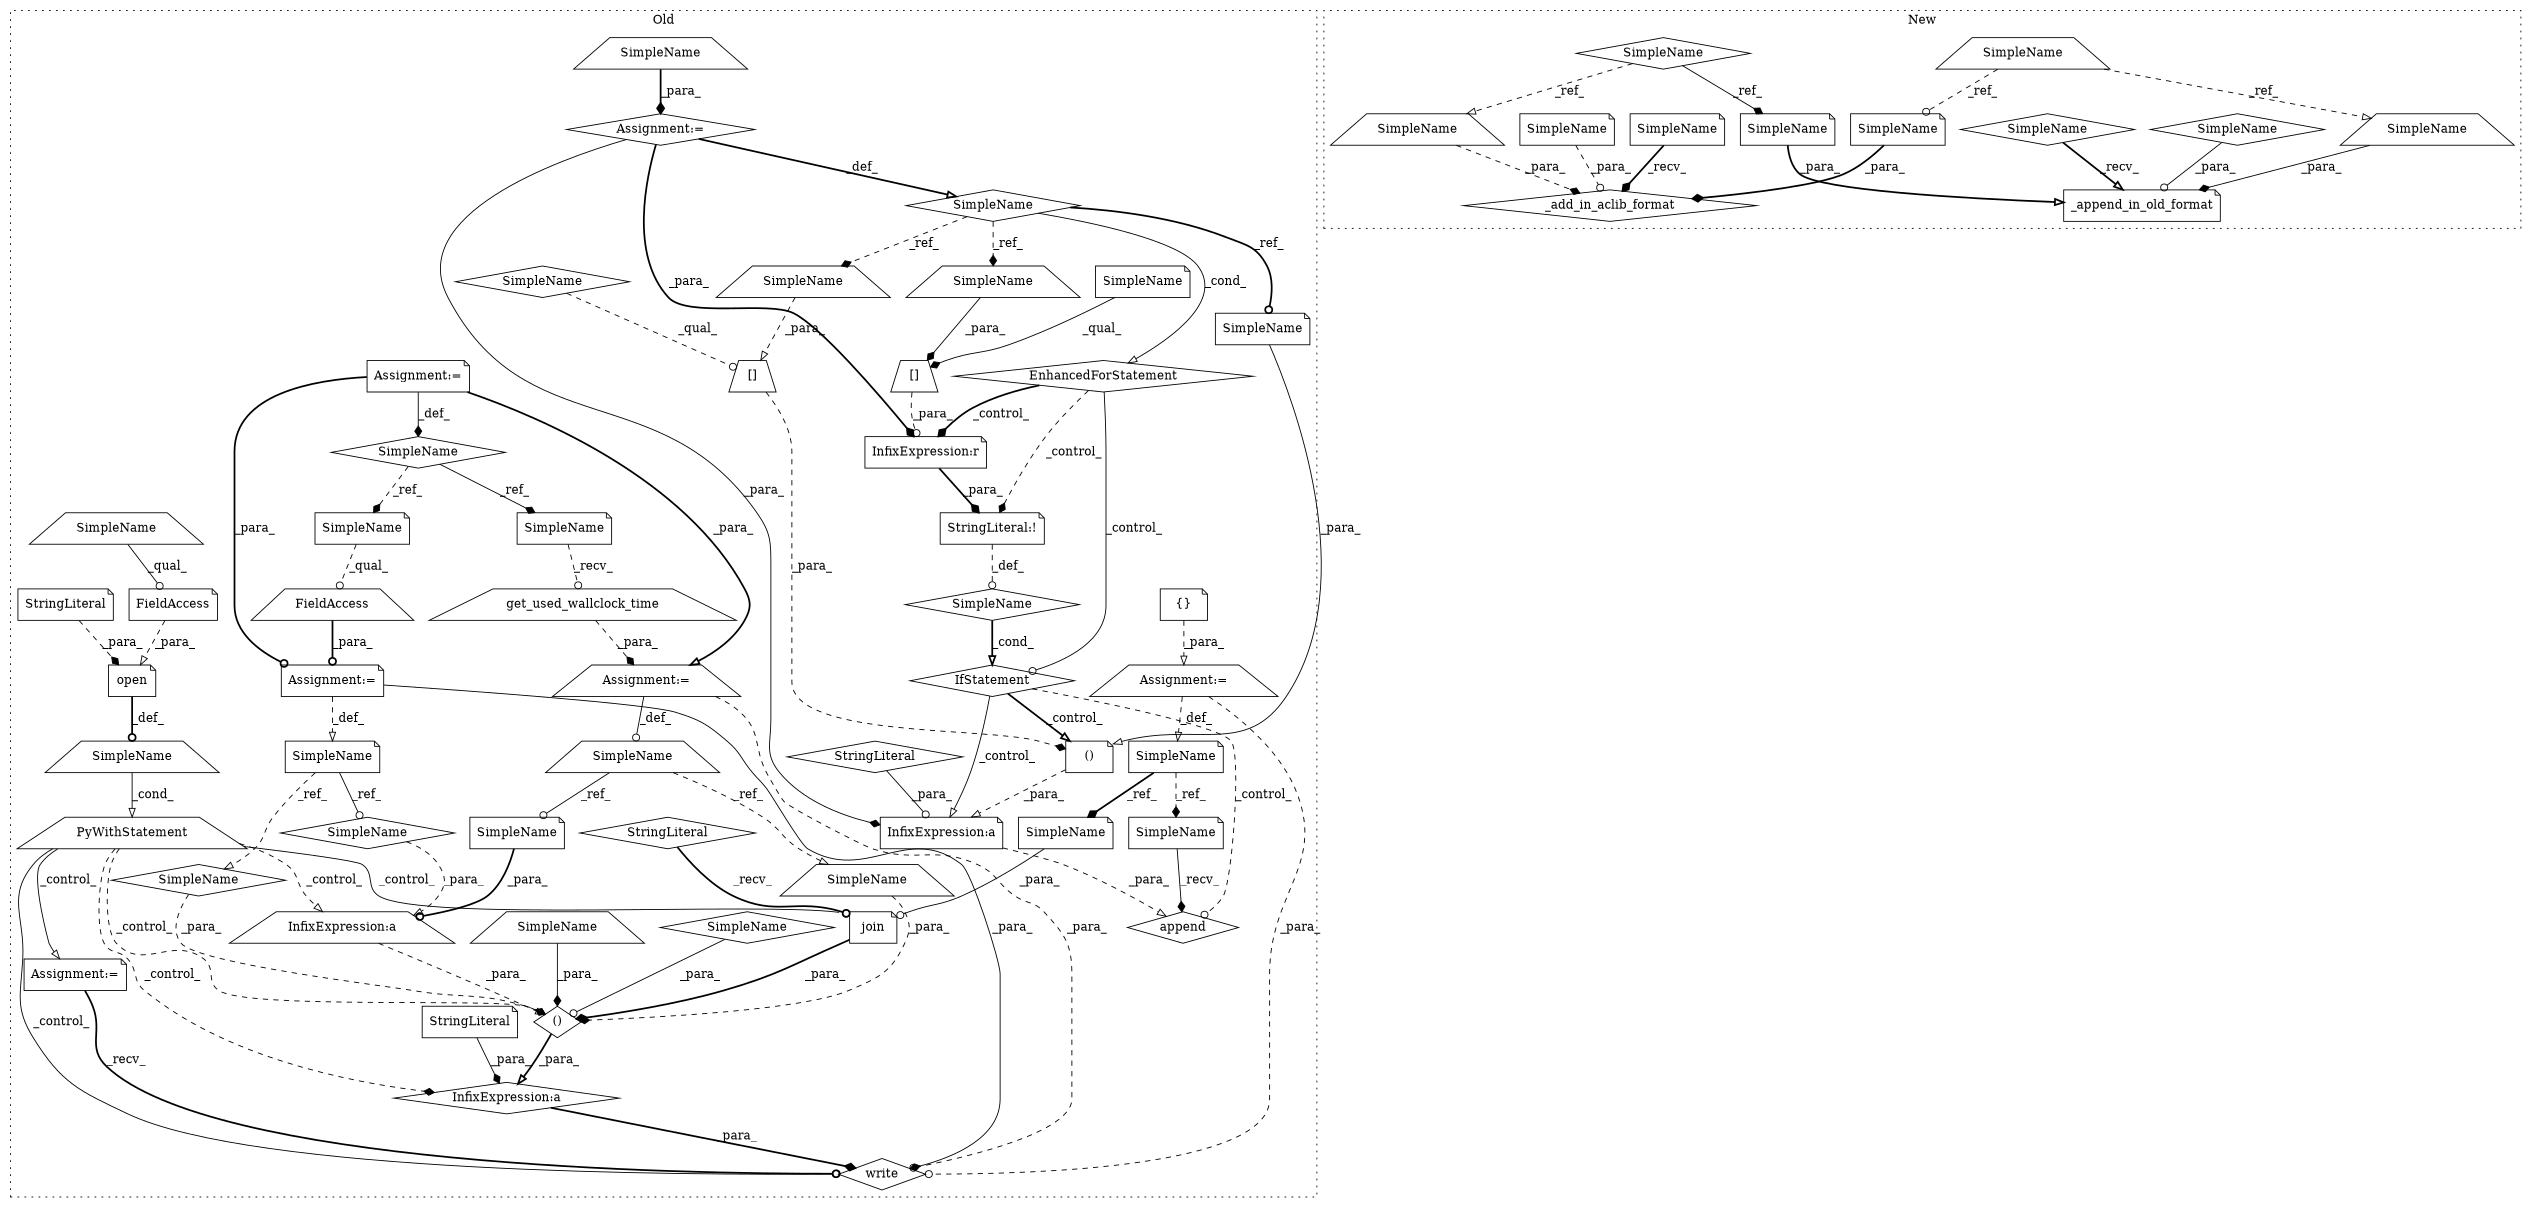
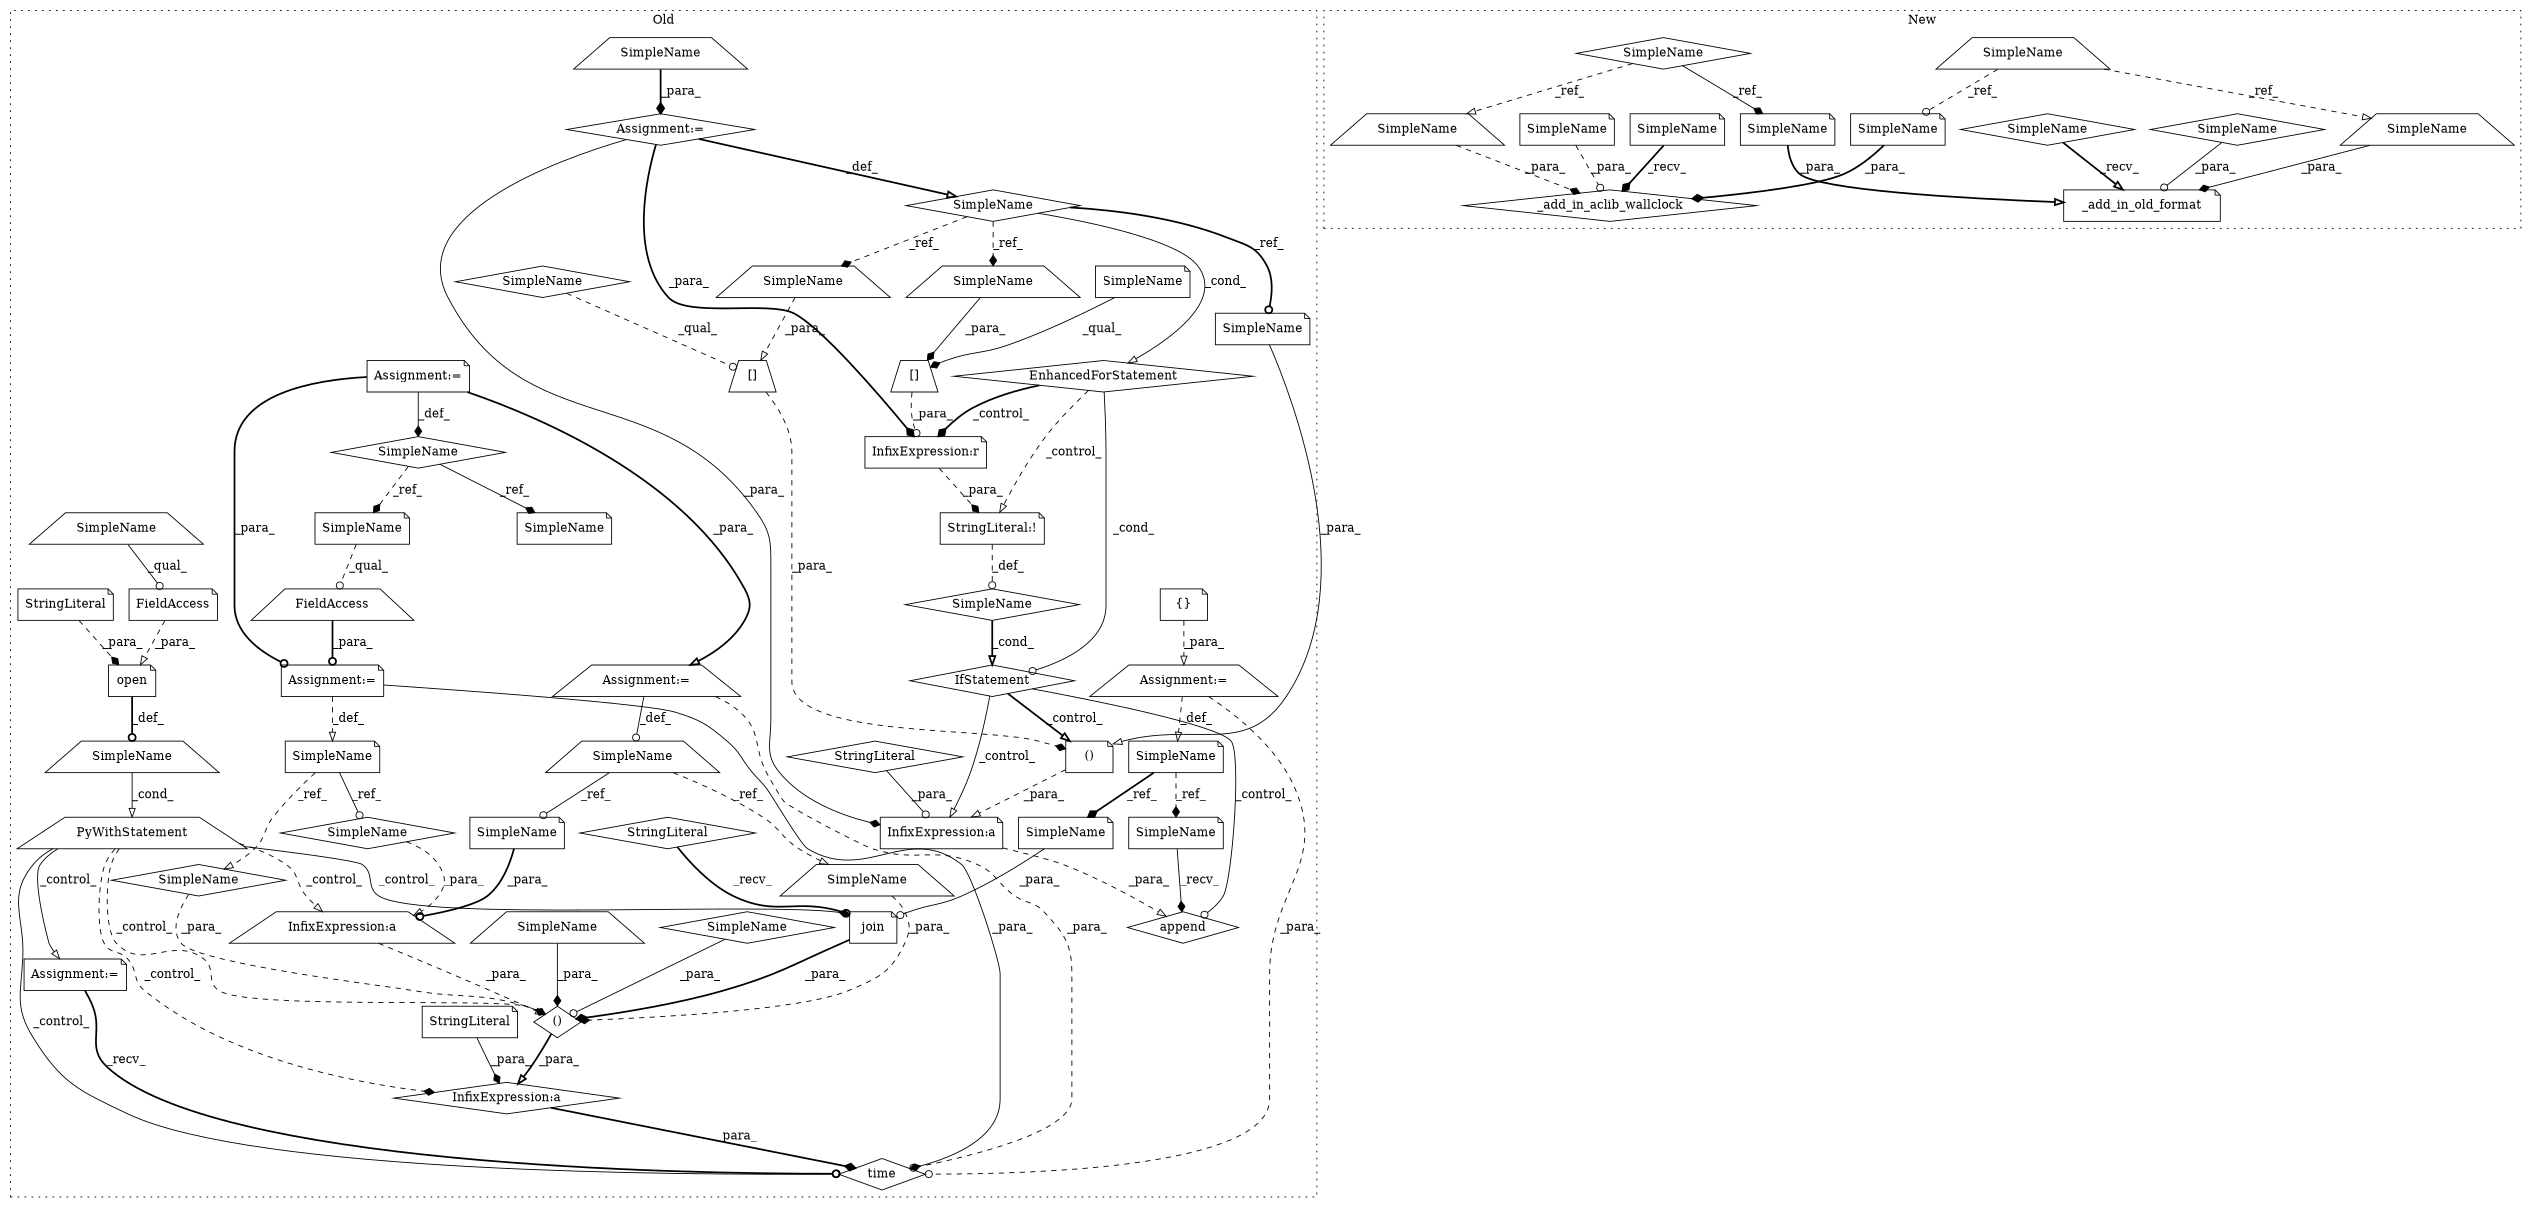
(1610, 206) -> (1610, 206)
(2142, 206) -> (2142, 206)
(1041, 444) -> (1041, 444)
(955, 486) -> (955, 486)
(1134, 528) -> (1134, 528)
(583, 605) -> none
(1228, 739) -> (1228, 739)
(530, 910) -> (530, 910)
(882, 1174) -> (882, 1174)
